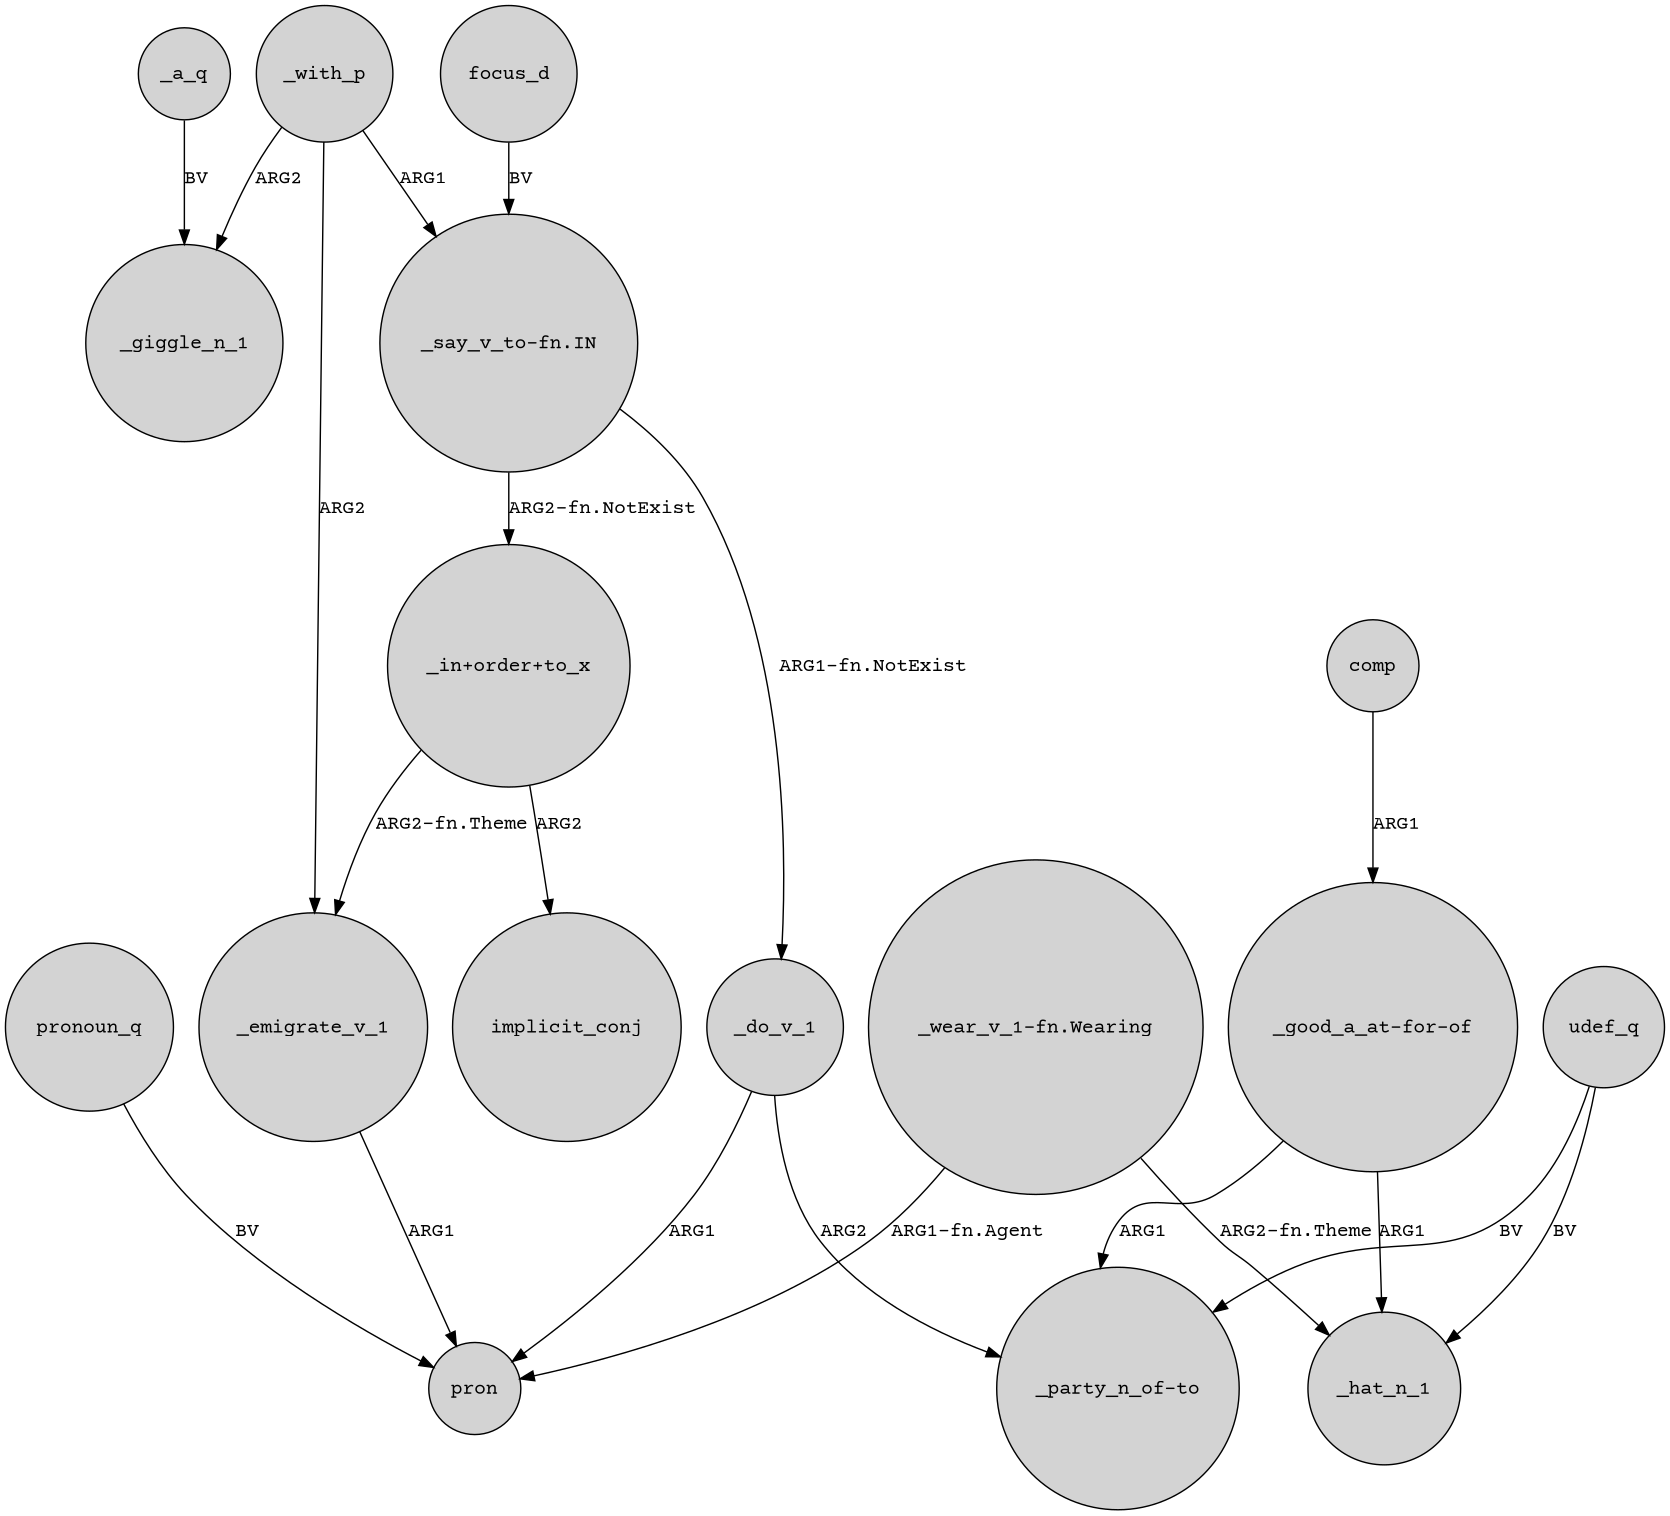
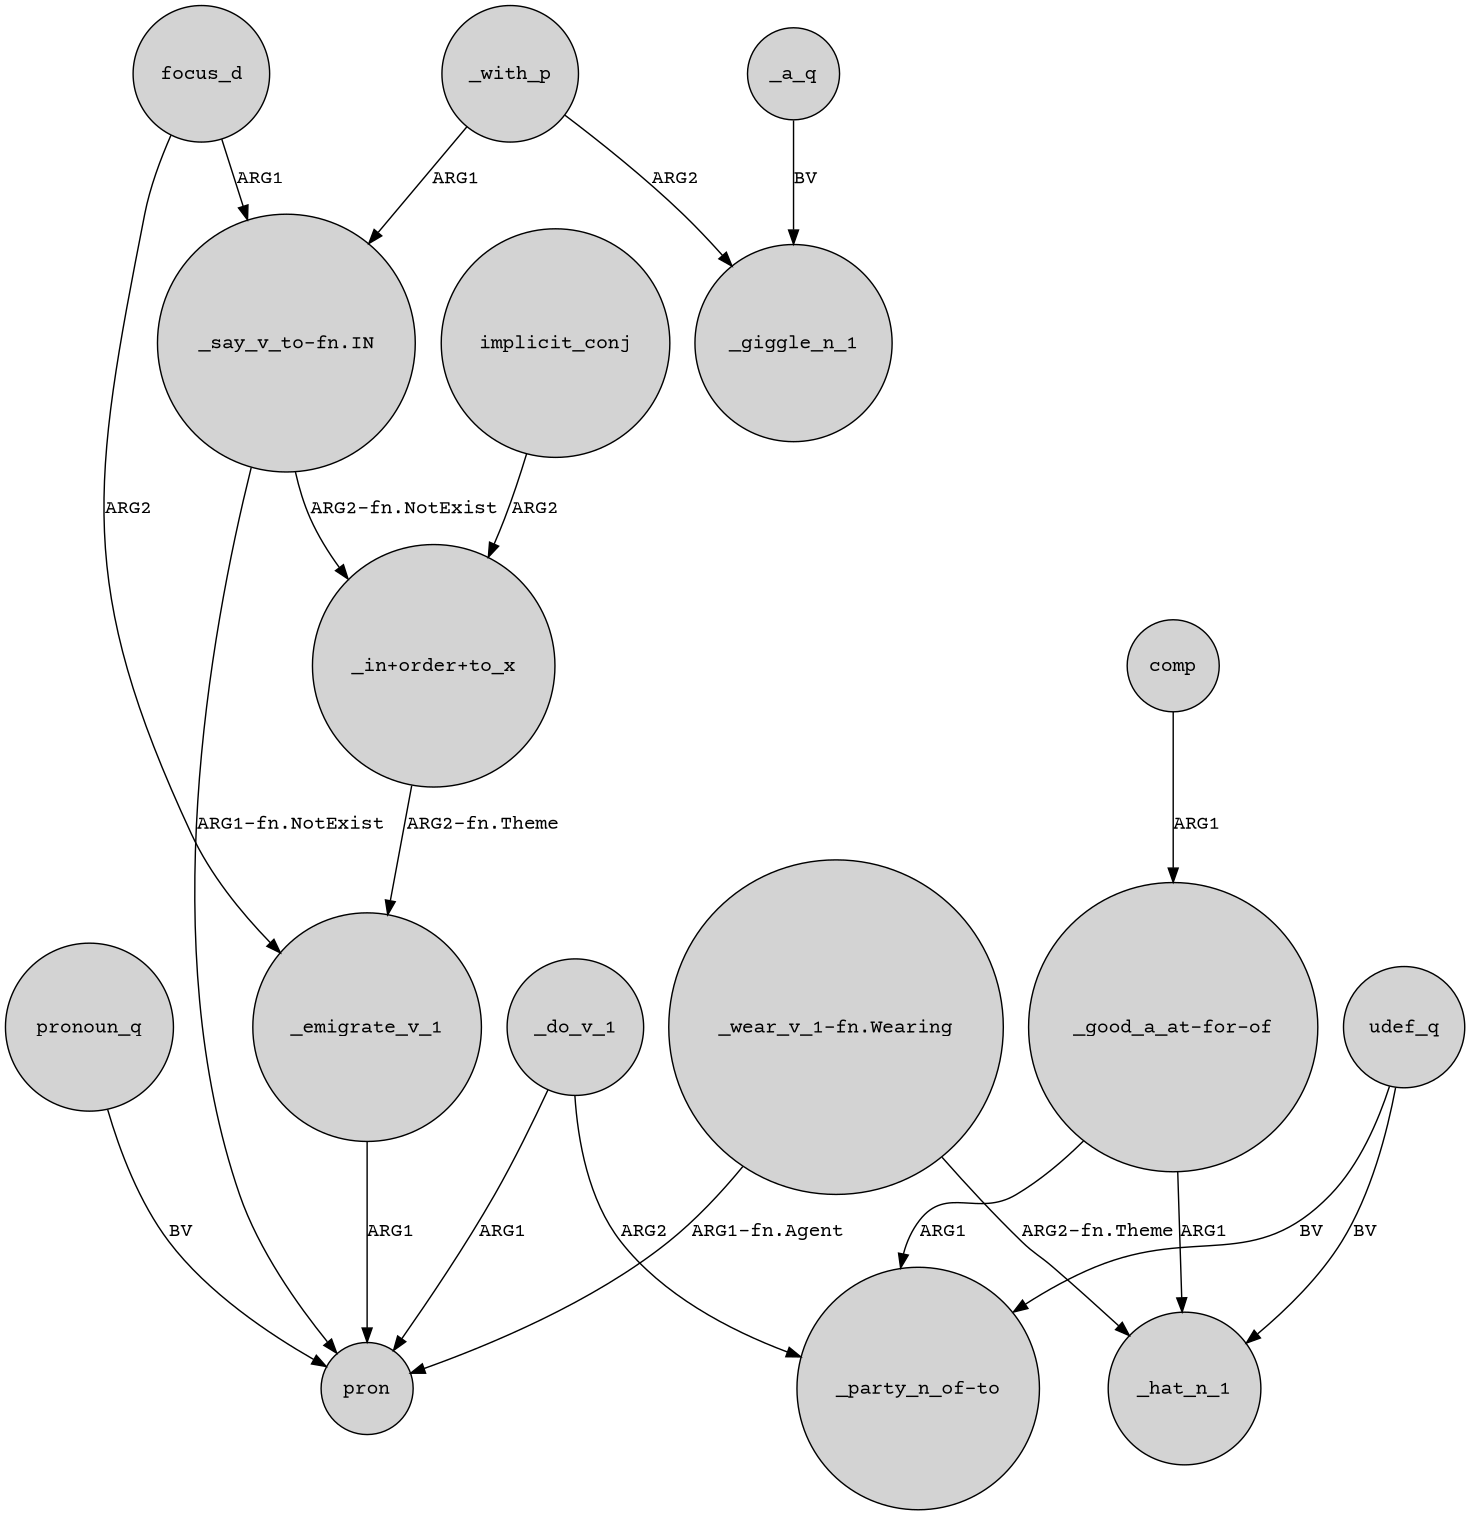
(521, 178) -> (261, 178)
(319, 520) -> (107, 555)
(761, 656) -> (196, 917)
(539, 843) -> (512, 499)
